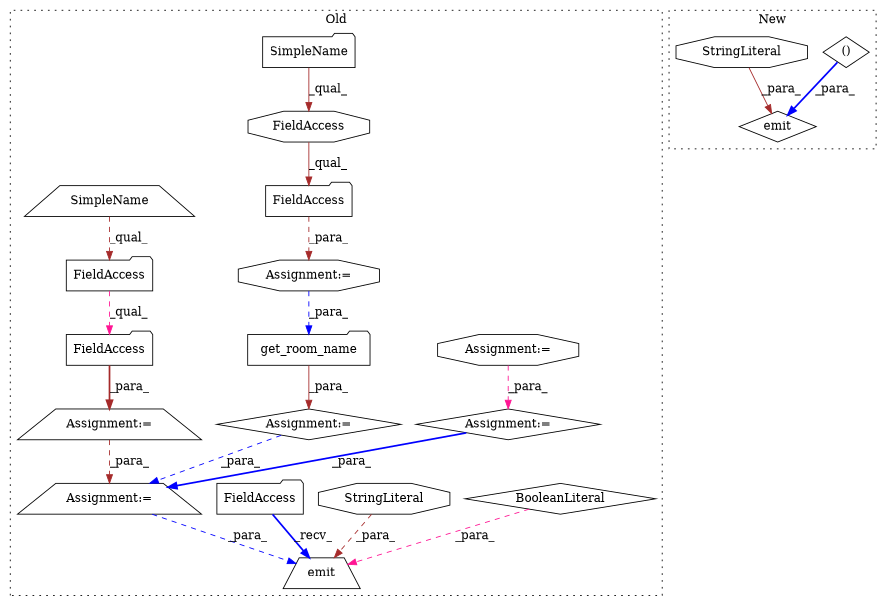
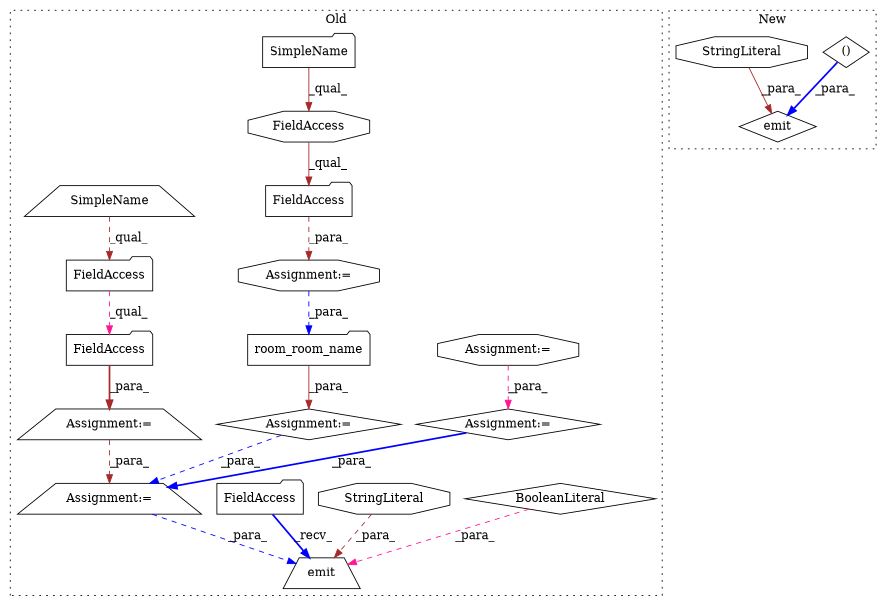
(309, 350) -> (309, 350)
